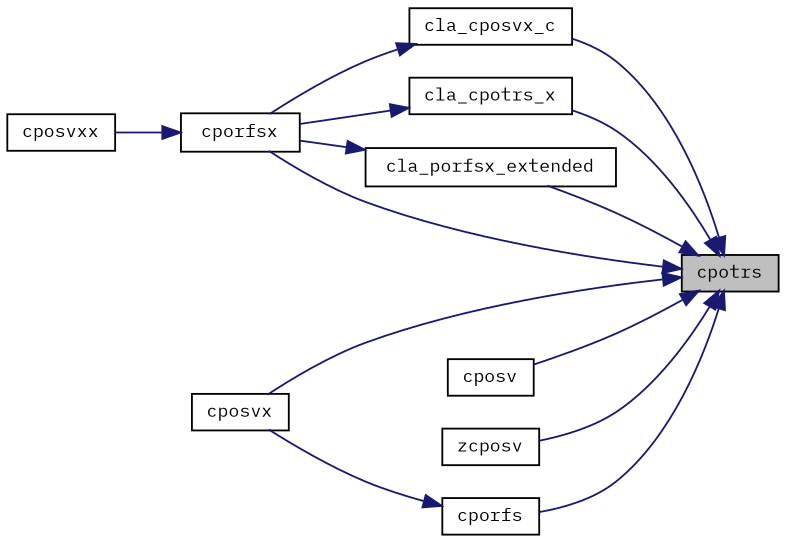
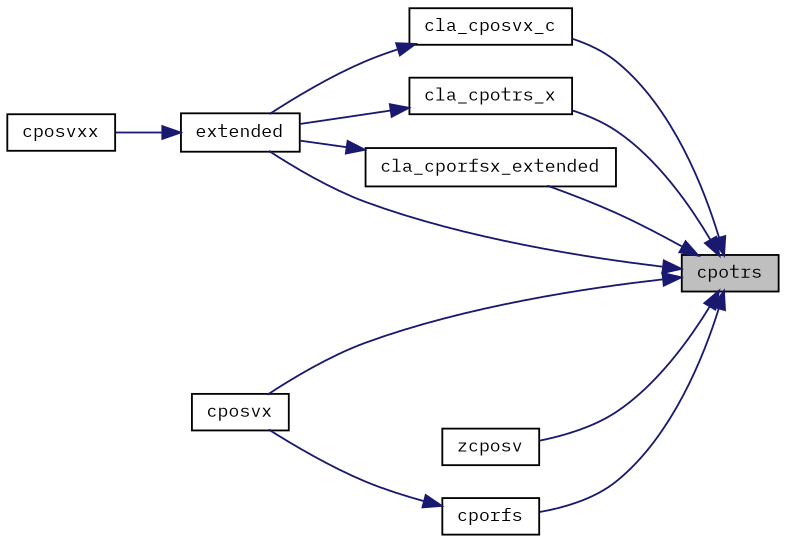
(240, 133) -> (240, 133)
(491, 167) -> (491, 167)
(491, 377) -> none
